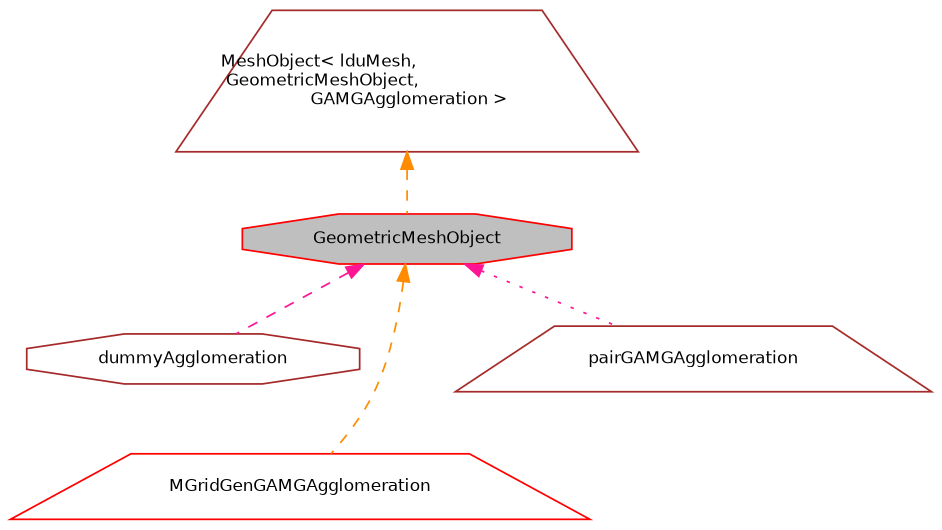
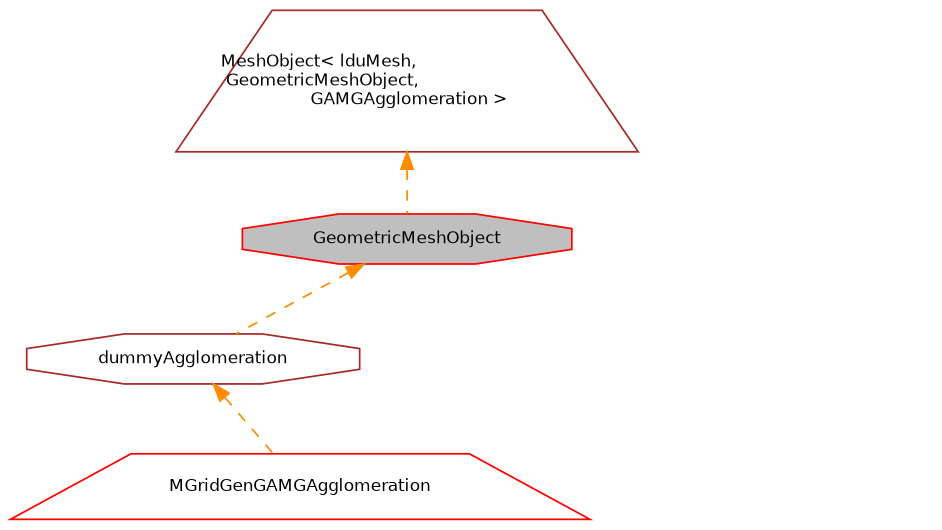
(292, 303) -> (292, 303)
(693, 359) -> none
(382, 374) -> (249, 426)
